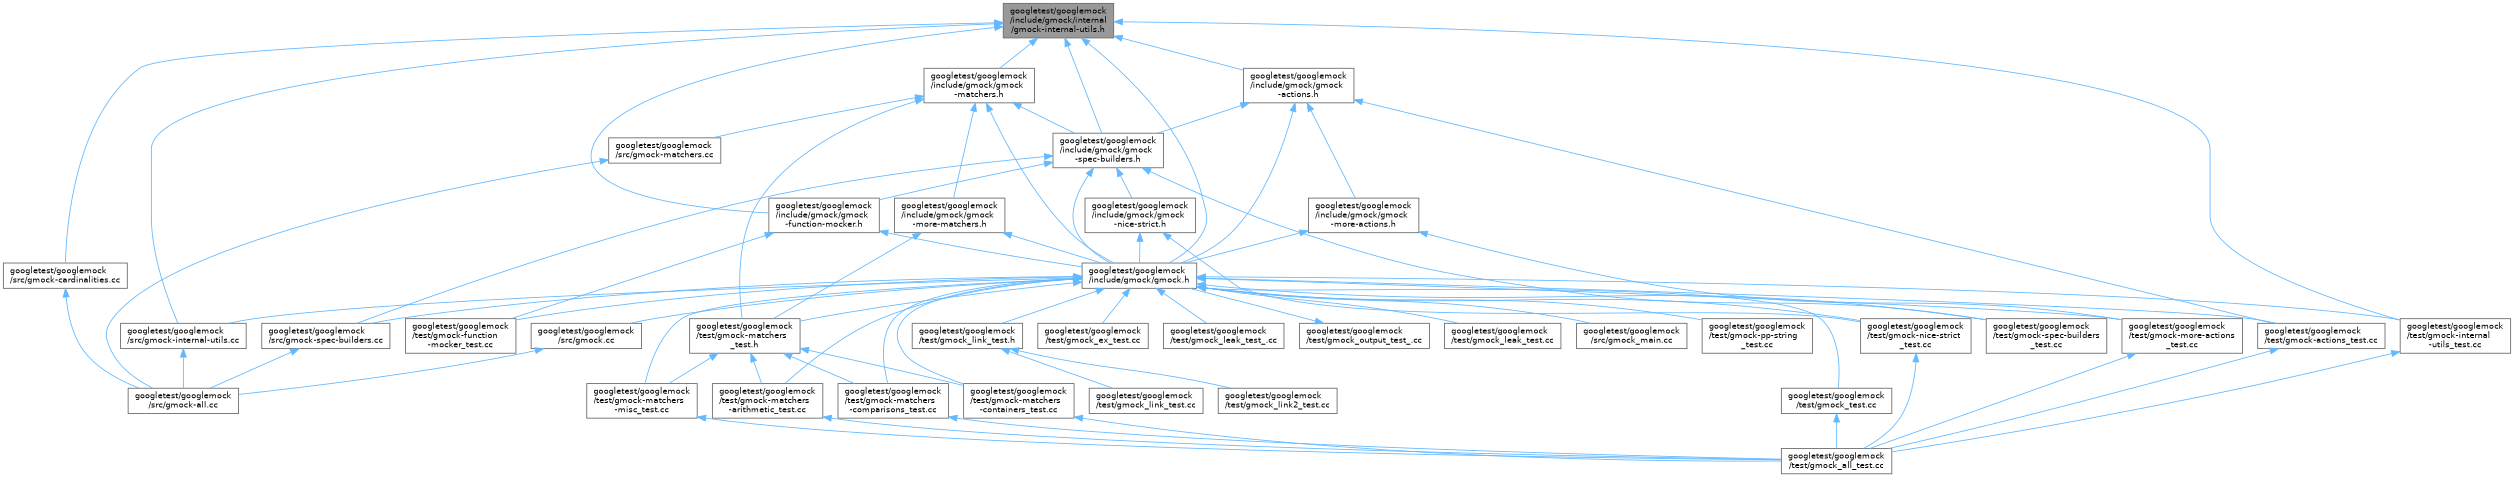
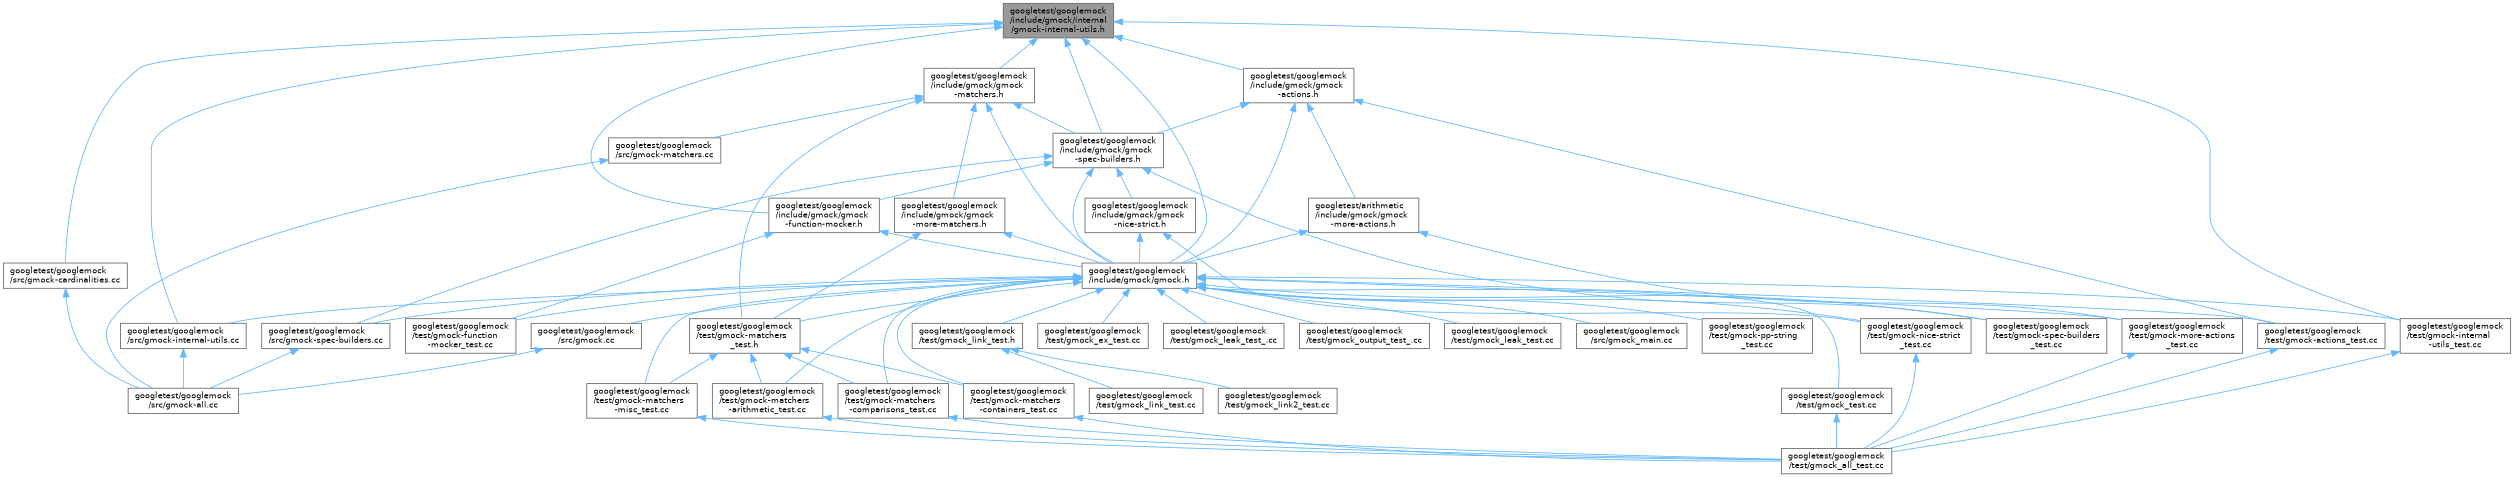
(1364, 215) -> (1364, 215)
(1253, 305) -> (1251, 307)
